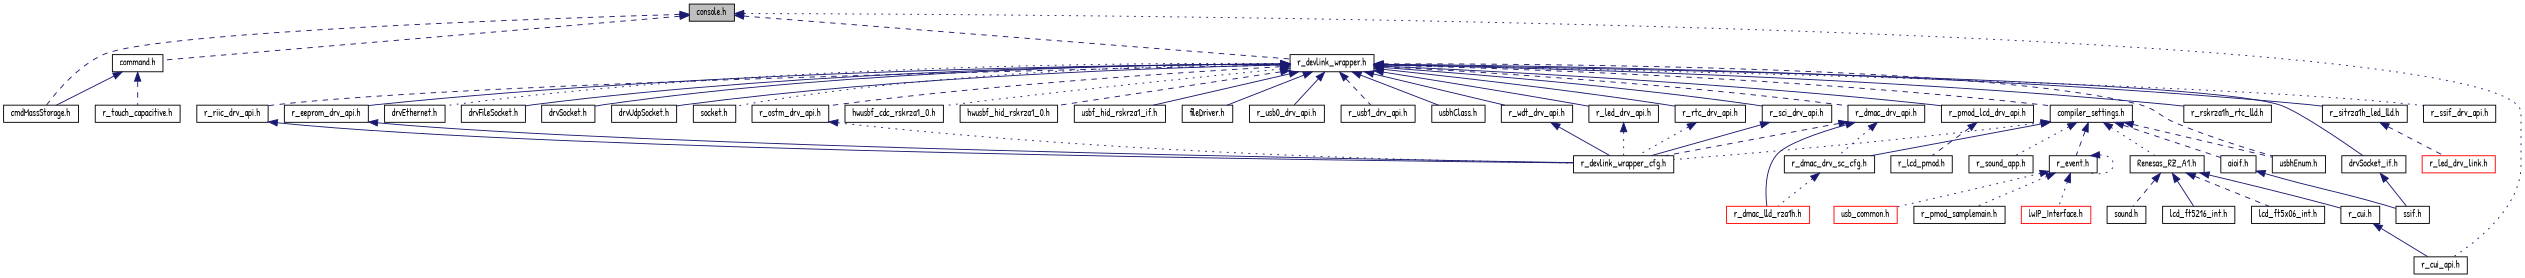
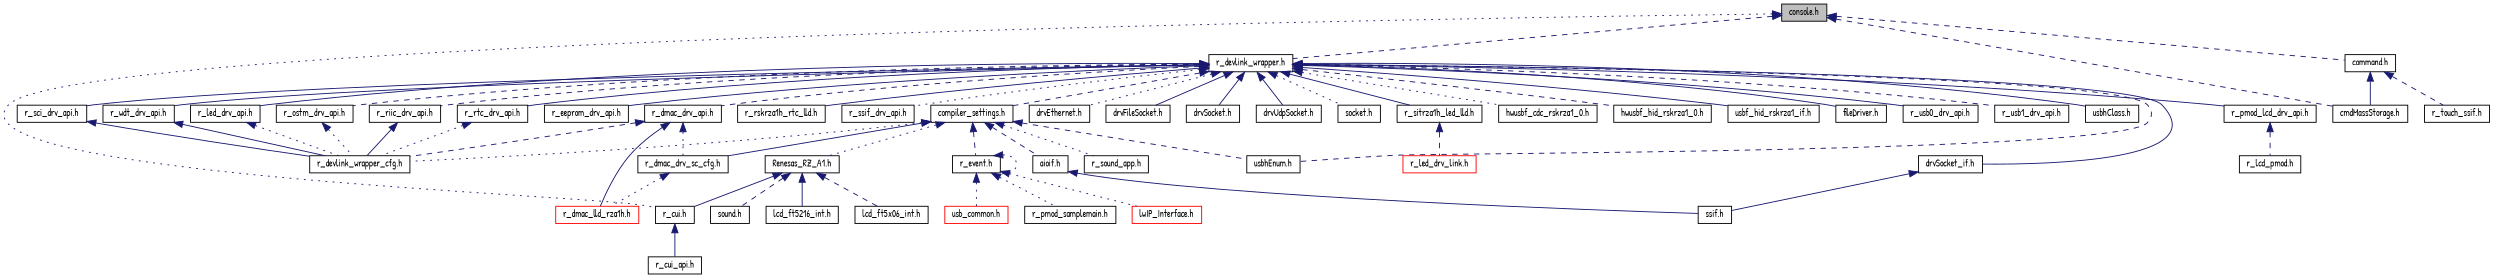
(1722, 29) -> (552, 47)
(138, 114) -> (2457, 114)
(975, 150) -> none
